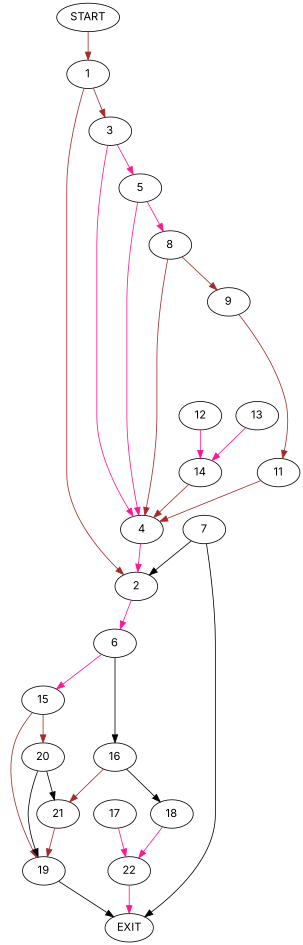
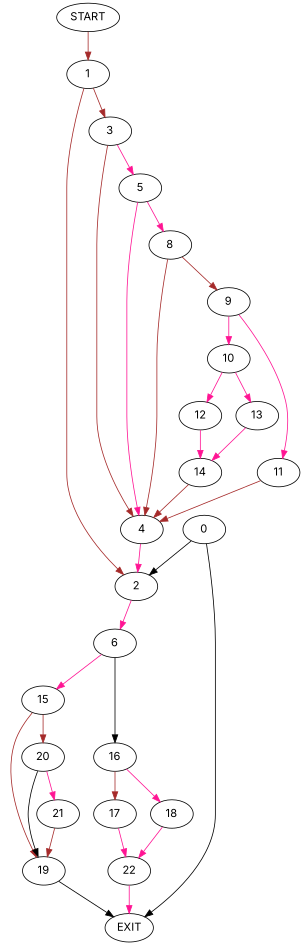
(97, 330) -> (97, 330)
none -> (229, 359)
(278, 378) -> (278, 378)
(204, 529) -> (204, 529)
(50, 782) -> (50, 782)
(89, 783) -> (115, 782)
(141, 783) -> (141, 783)
